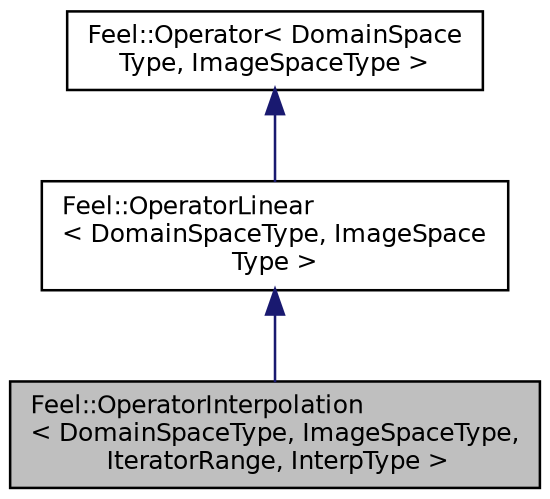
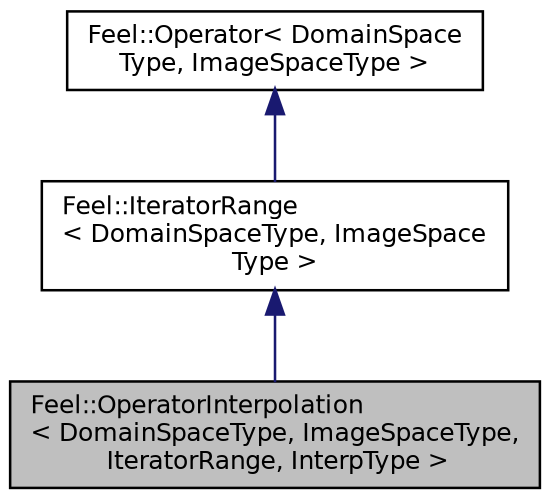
(275, 236) -> (275, 236)
